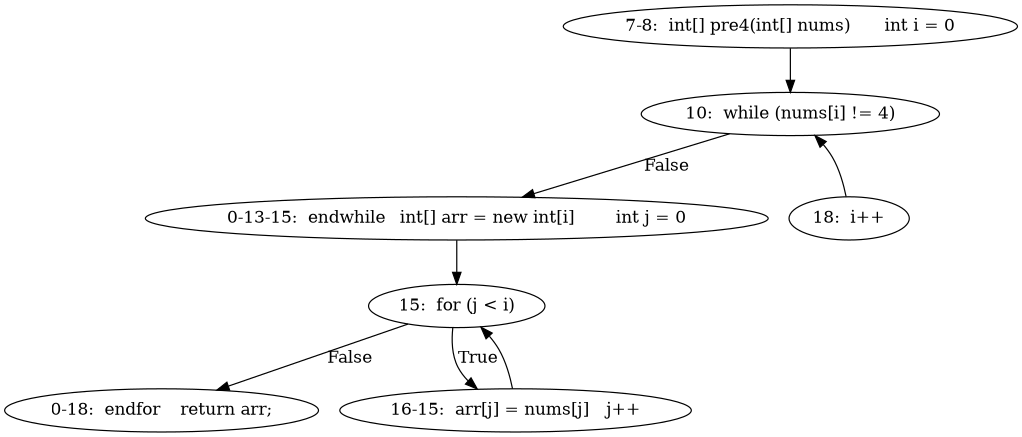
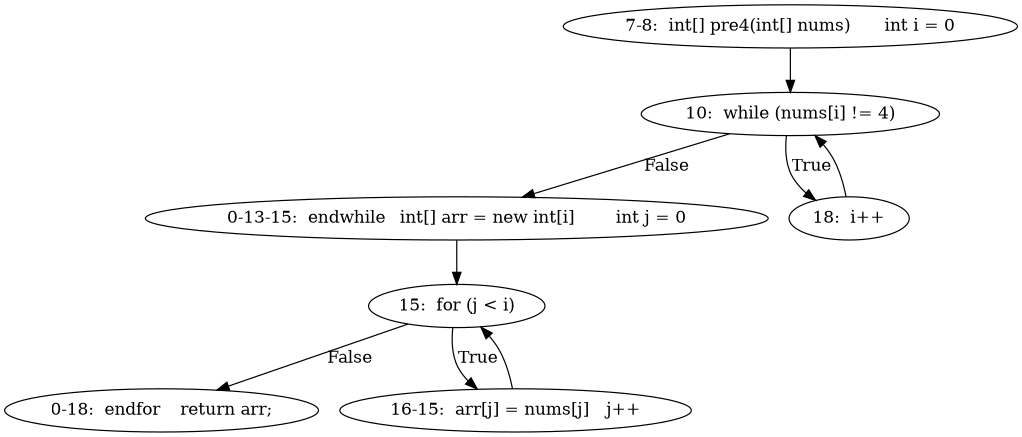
none -> (788, 167)
